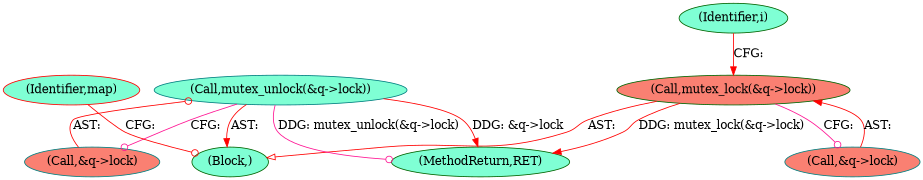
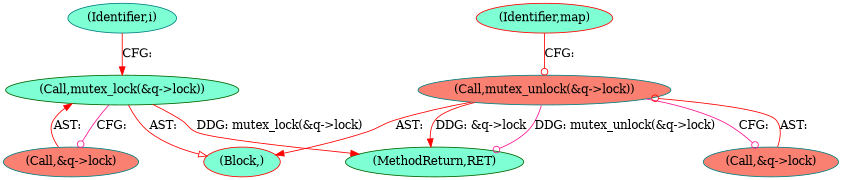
(733, 18) -> (122, 18)
(281, 90) -> (544, 90)
(733, 90) -> (122, 90)
(136, 137) -> (544, 51)
(230, 162) -> (242, 162)
